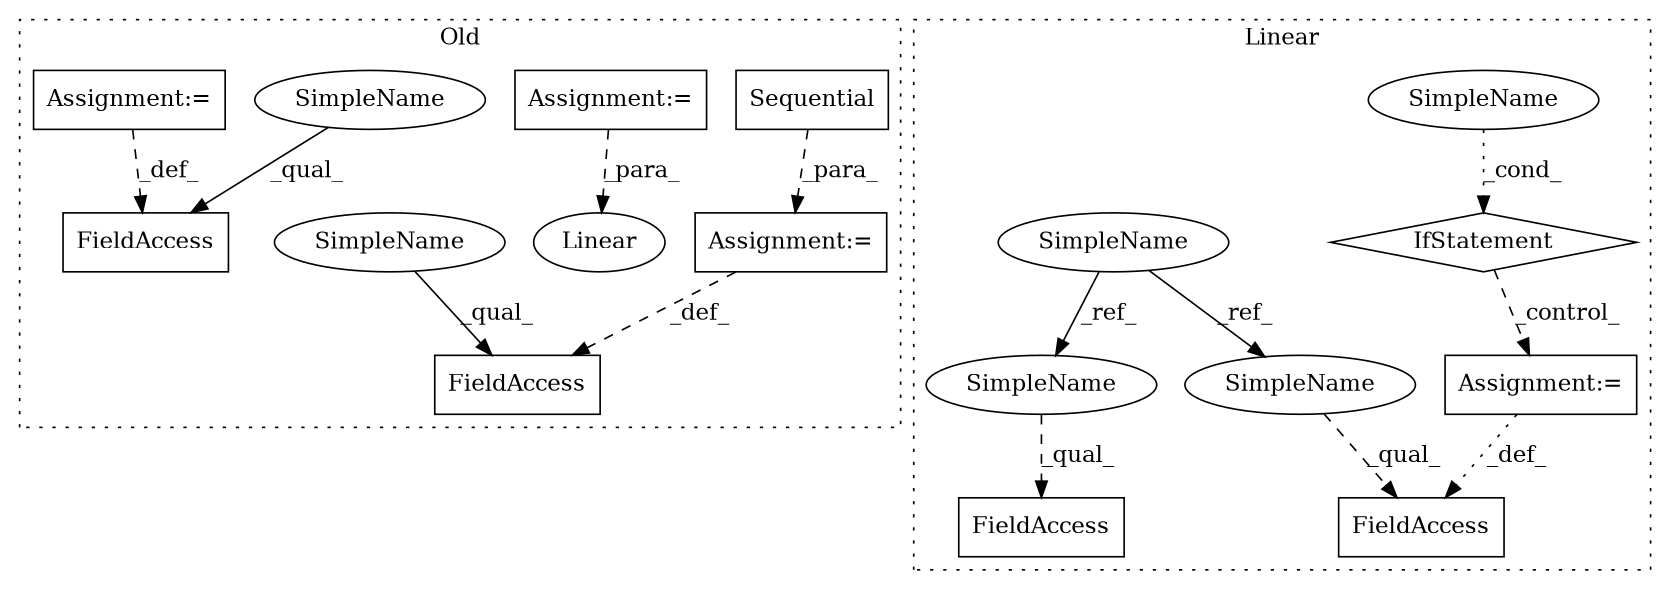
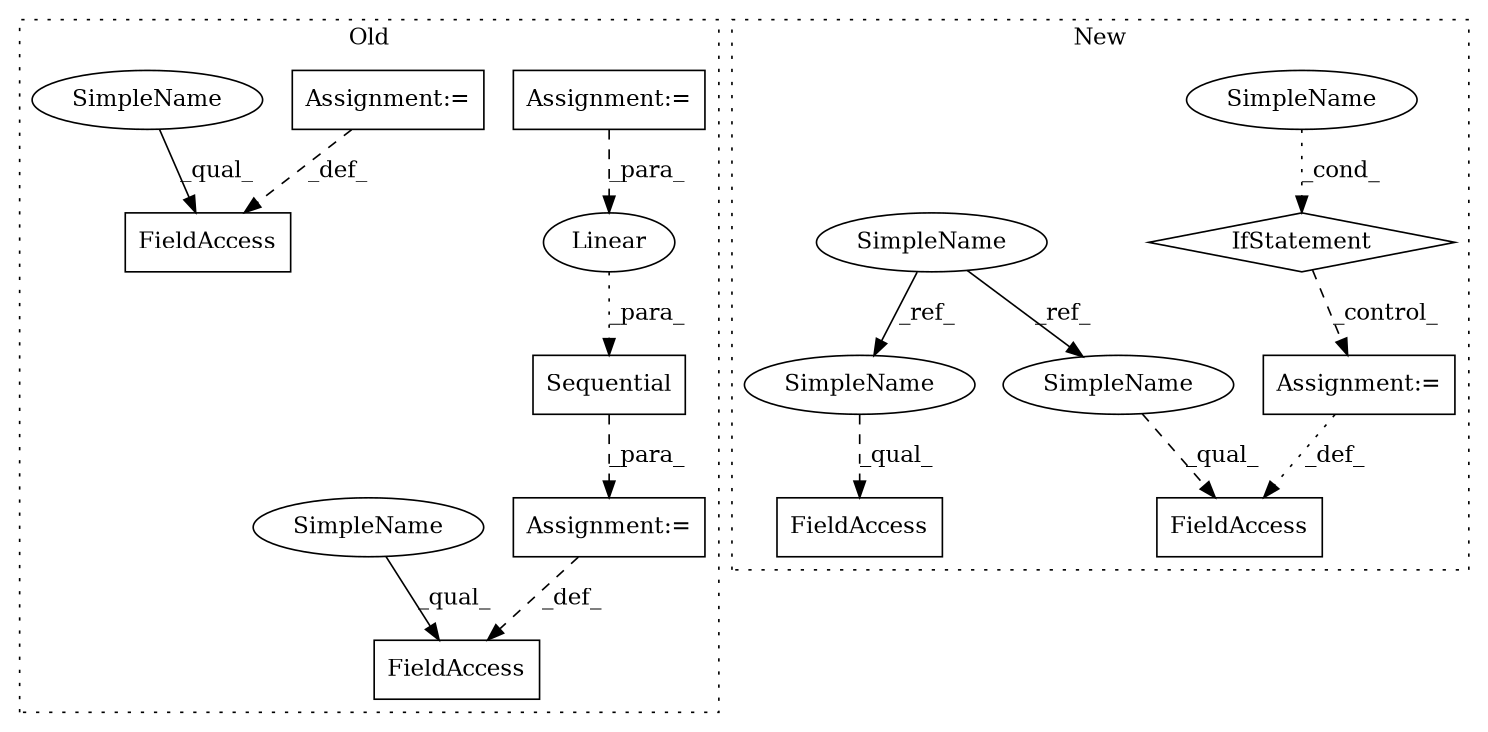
(1282, 38) -> (1100, 38)
none -> (609, 305)
